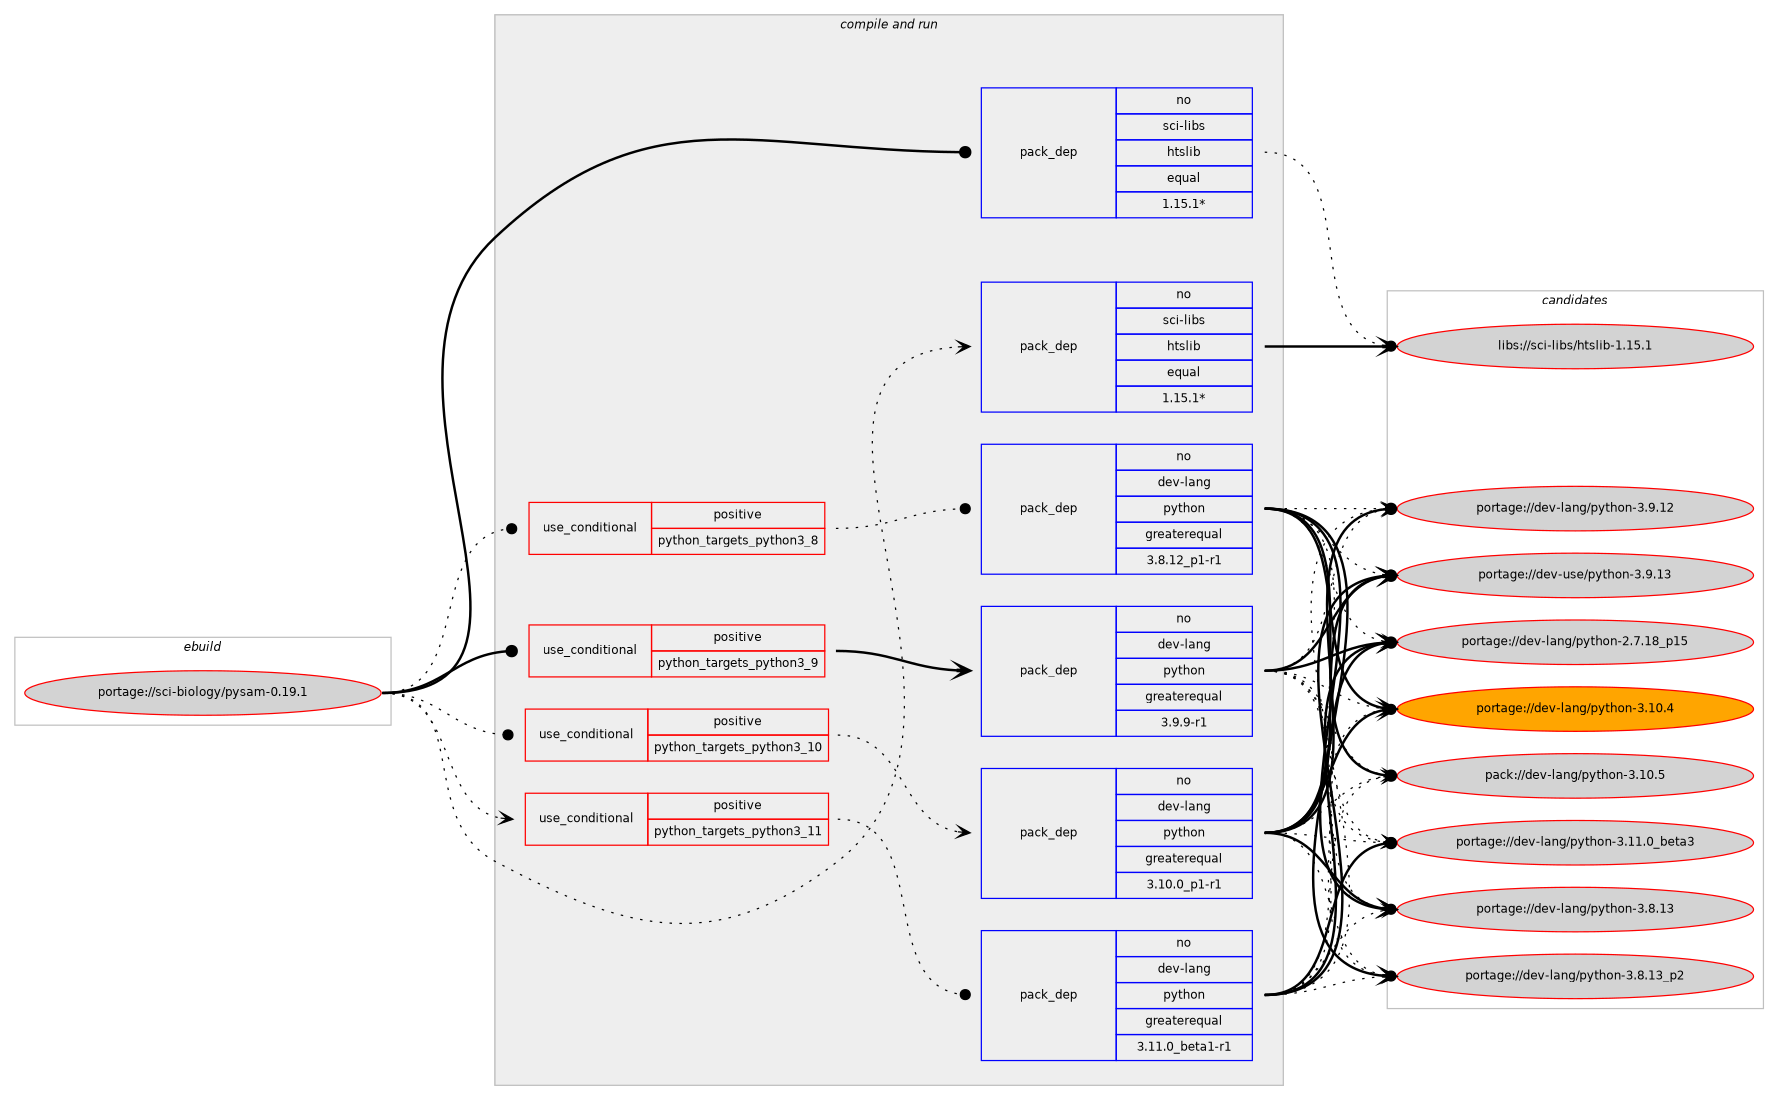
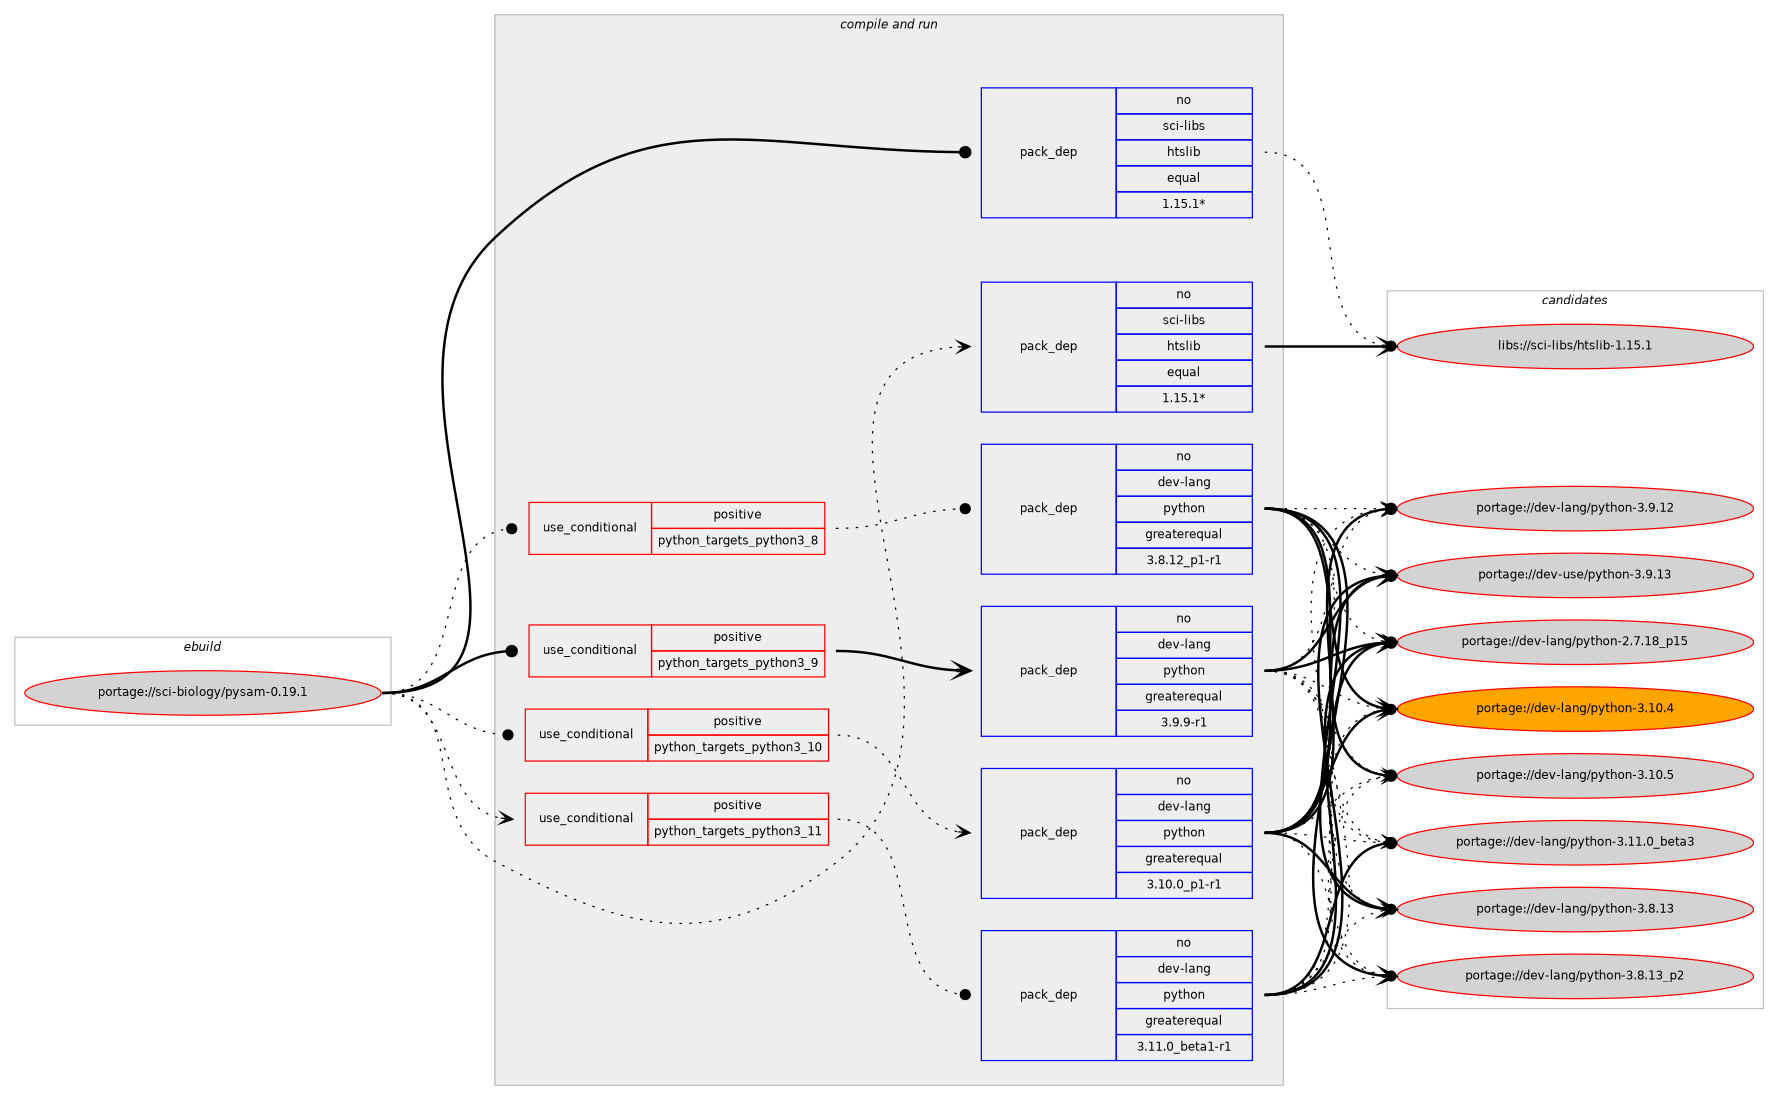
(1575, 776) -> (1575, 776)
